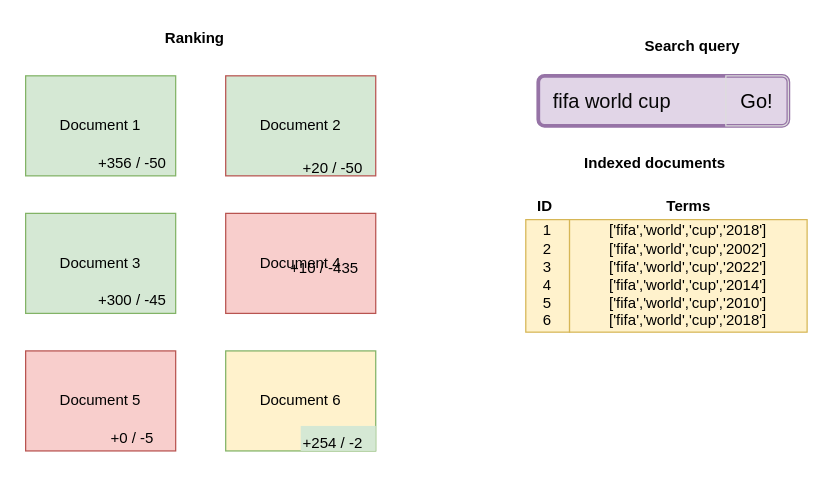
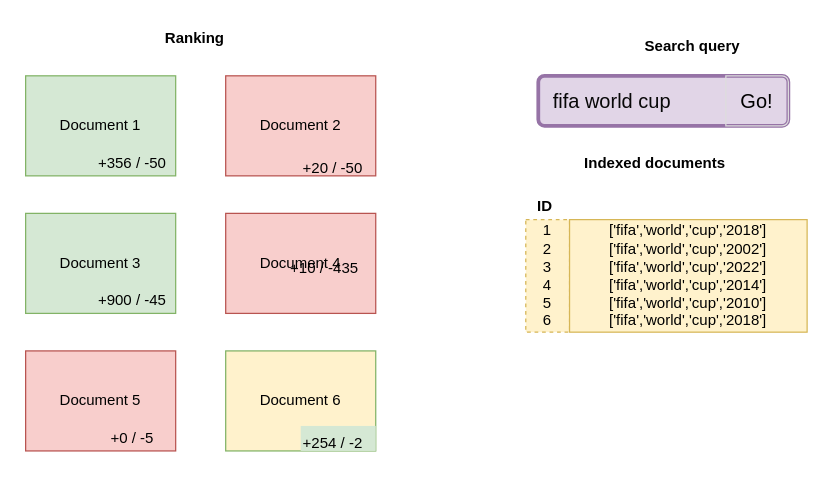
(301, 126) -> (301, 126)
(688, 207) -> none
(548, 276) -> (548, 276)
(133, 301) -> (133, 301)
